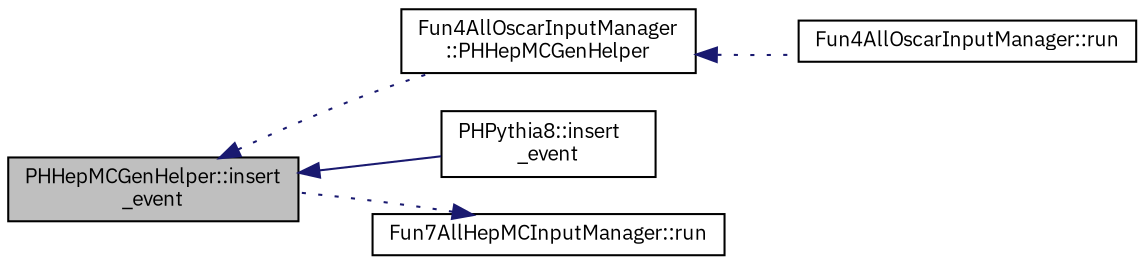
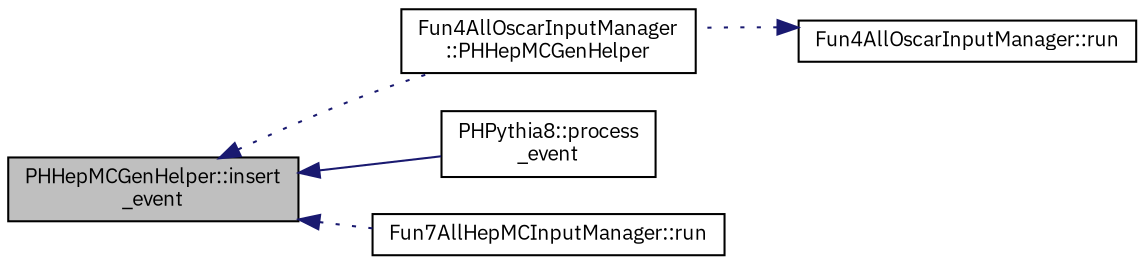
(758, 55) -> (737, 27)
(549, 144) -> (549, 144)
(376, 201) -> (346, 225)
